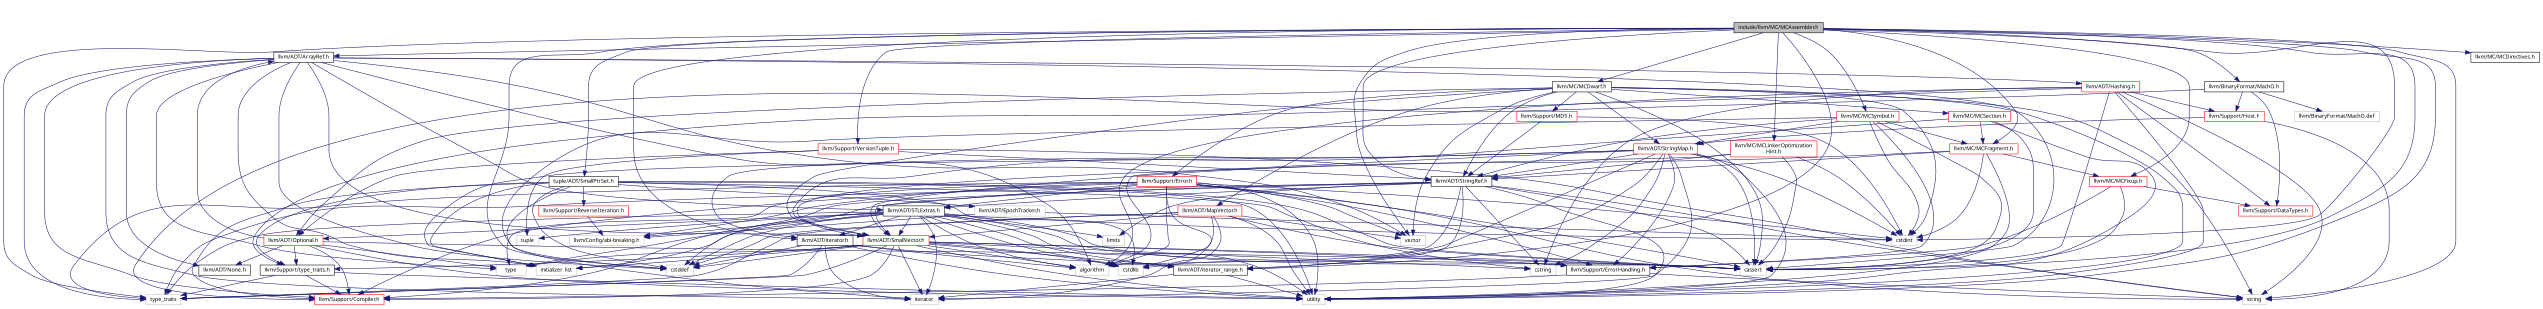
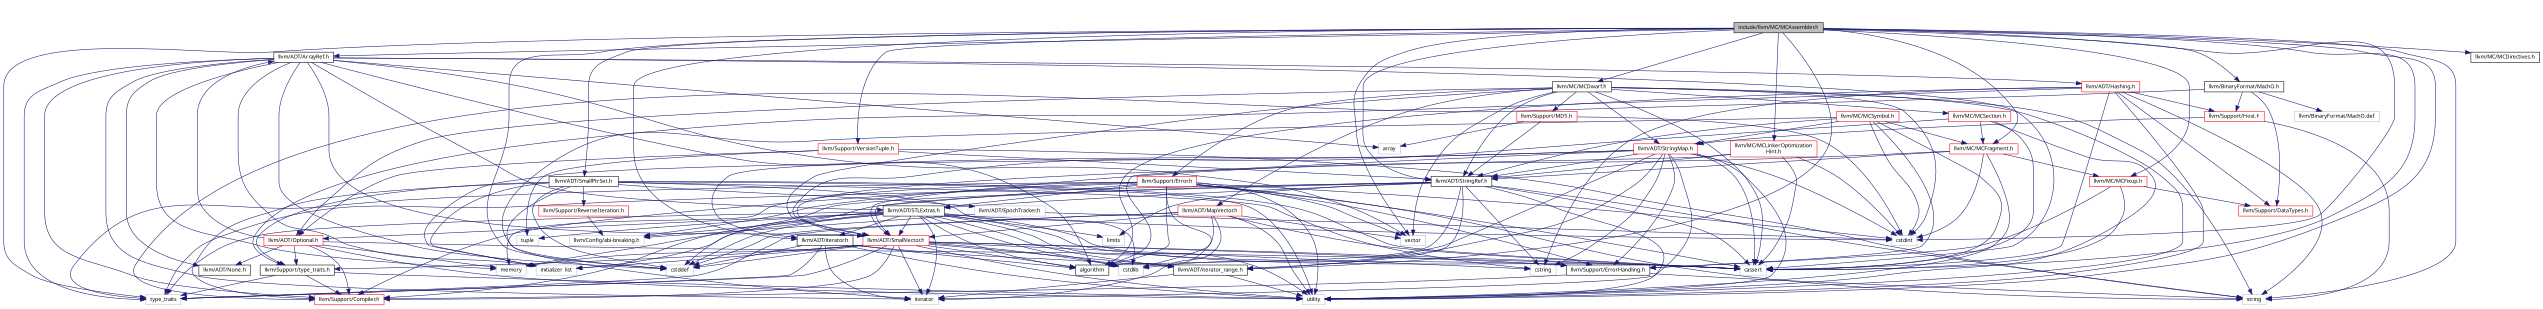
(1837, 61) -> none
none -> (1389, 149)
(584, 181) -> (584, 181)
(511, 270) -> (511, 270)
(1092, 270) -> (1092, 270)
